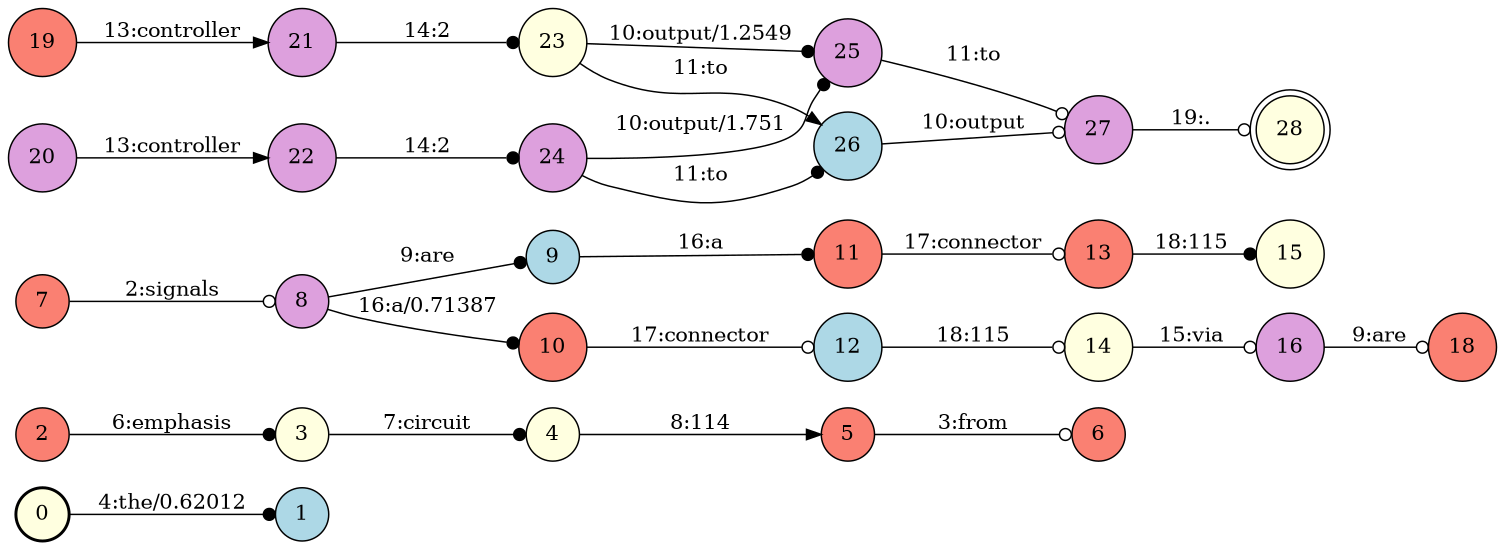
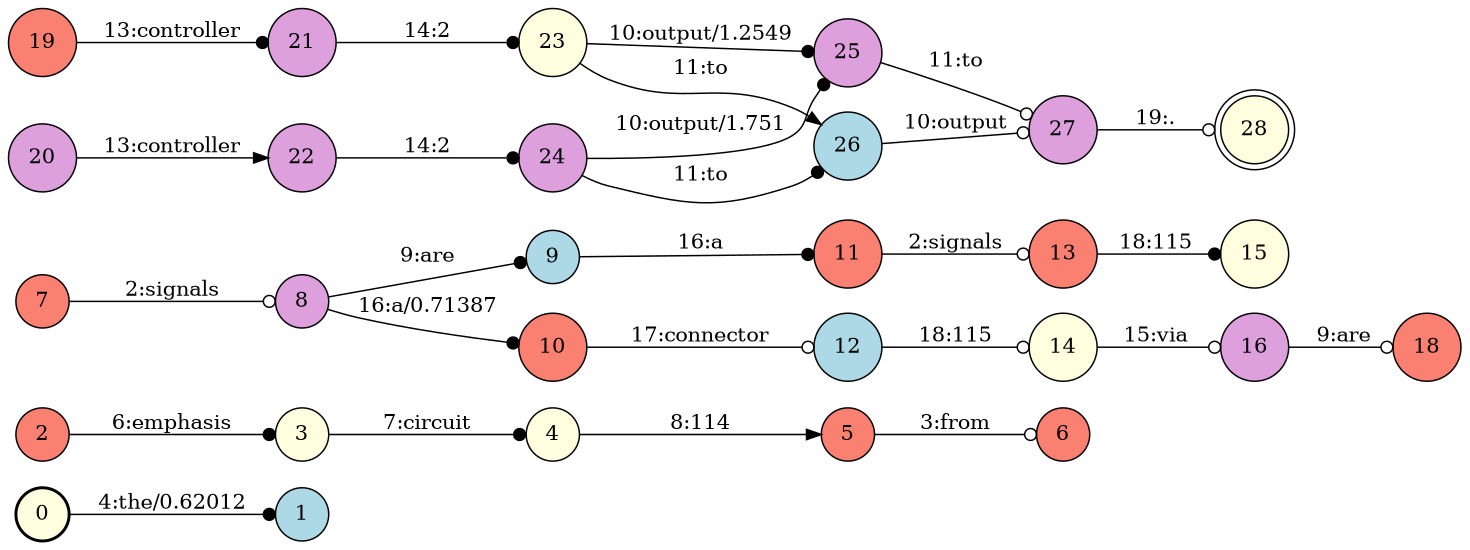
(165, 43) -> (166, 43)
(973, 243) -> (956, 243)
